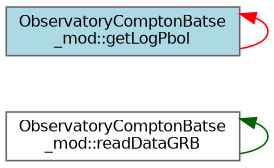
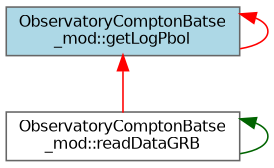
none -> (123, 92)
